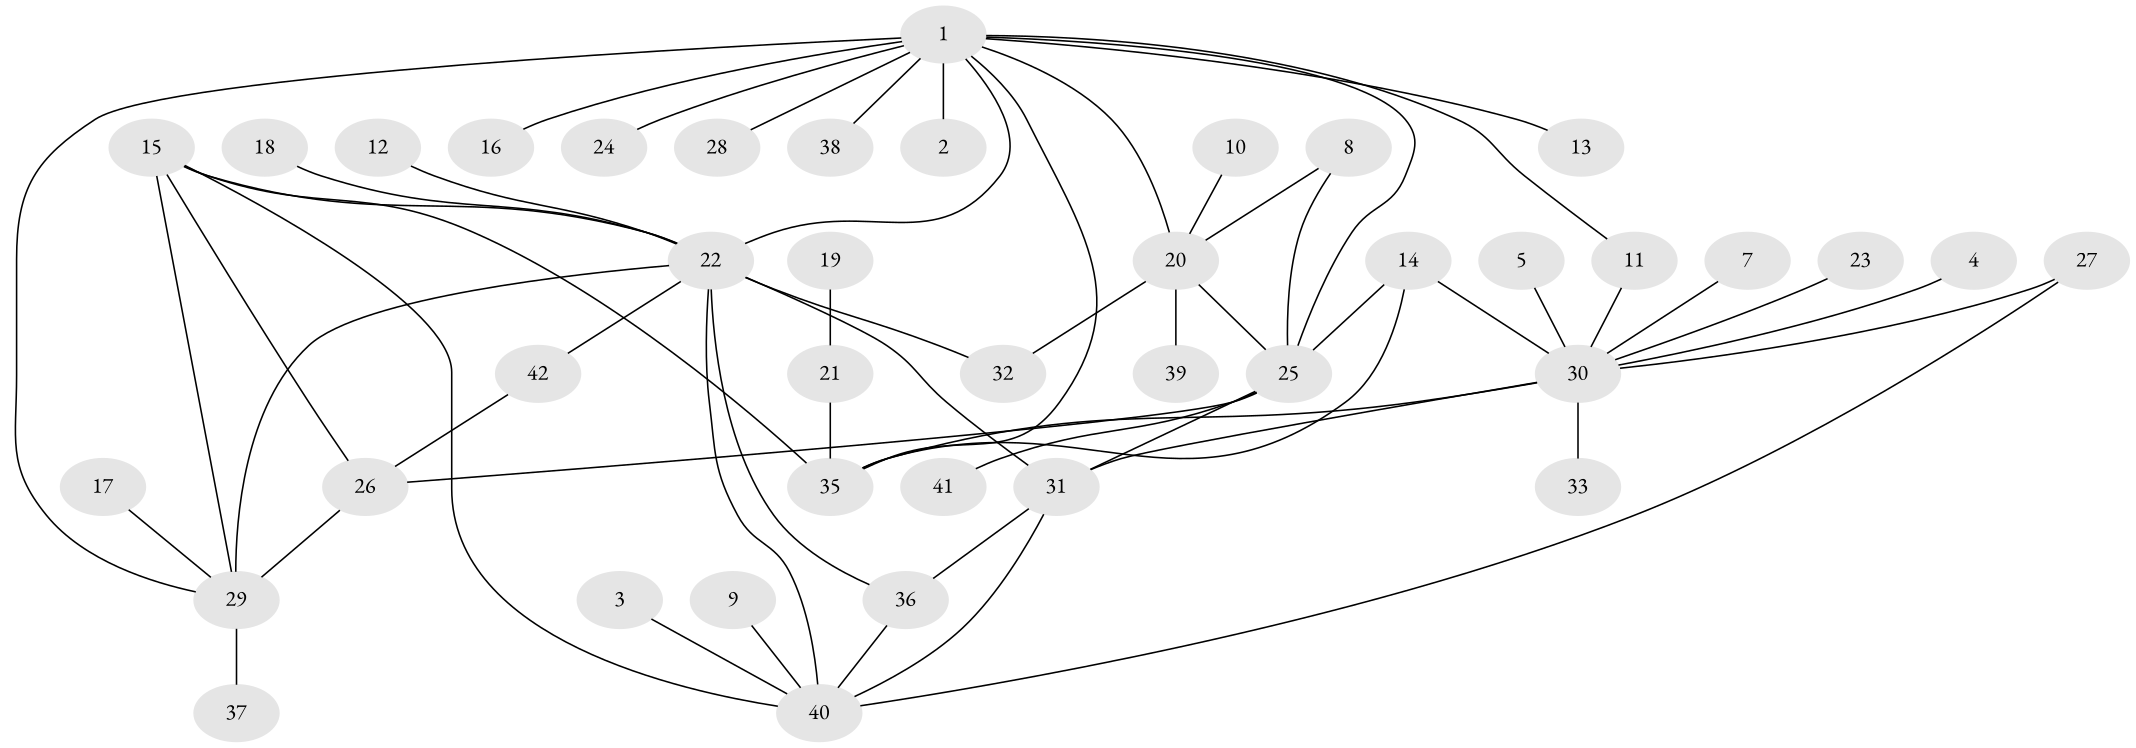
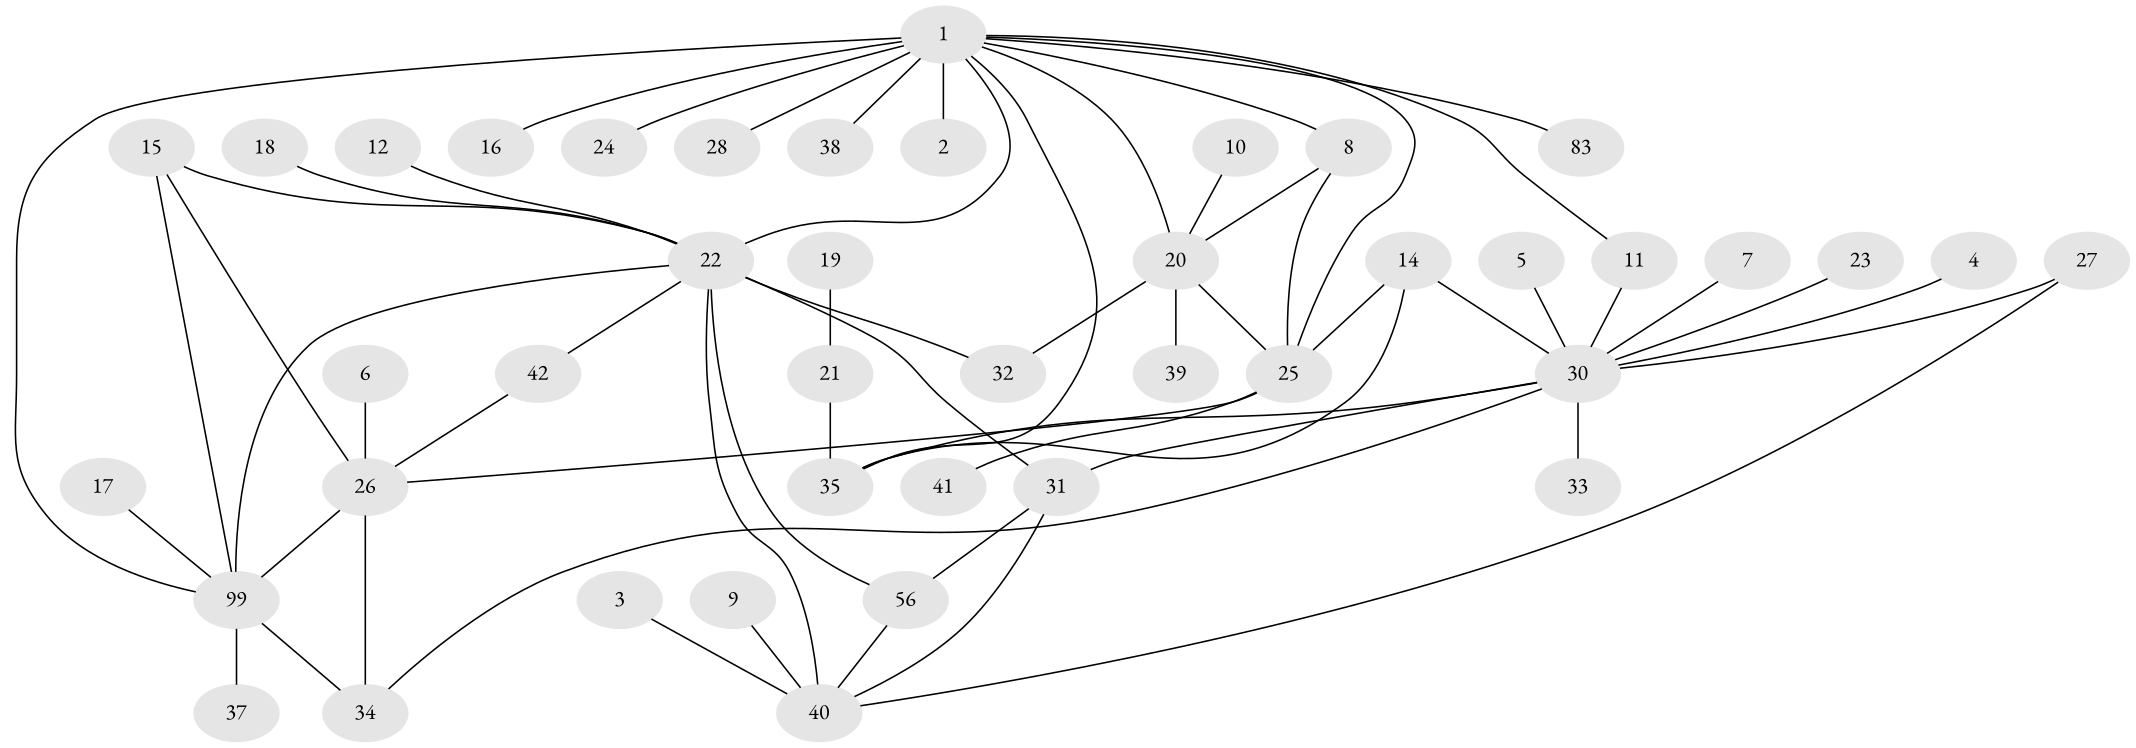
none -> (1152, 79)
(1581, 148) -> (1581, 148)
(522, 256) -> none
none -> (365, 374)
(1173, 430) -> none
(452, 469) -> none
(237, 600) -> (237, 600)
(906, 600) -> (906, 600)
none -> (365, 713)
